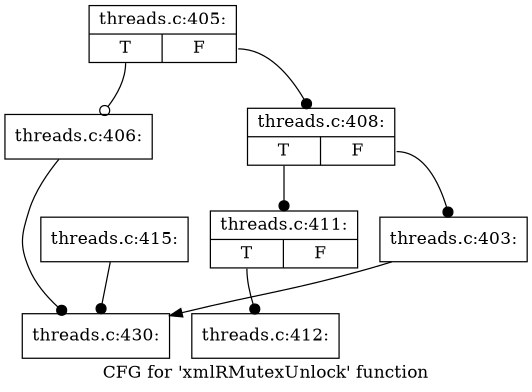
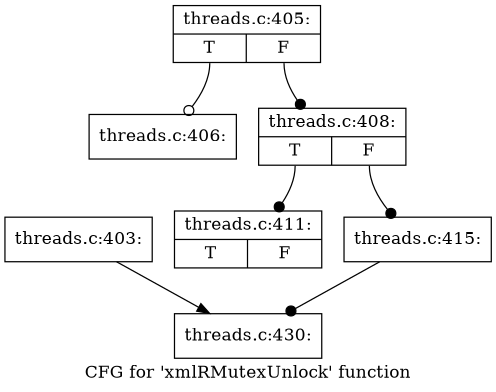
(430, 171) -> (375, 189)
(23, 234) -> none
(265, 336) -> none
